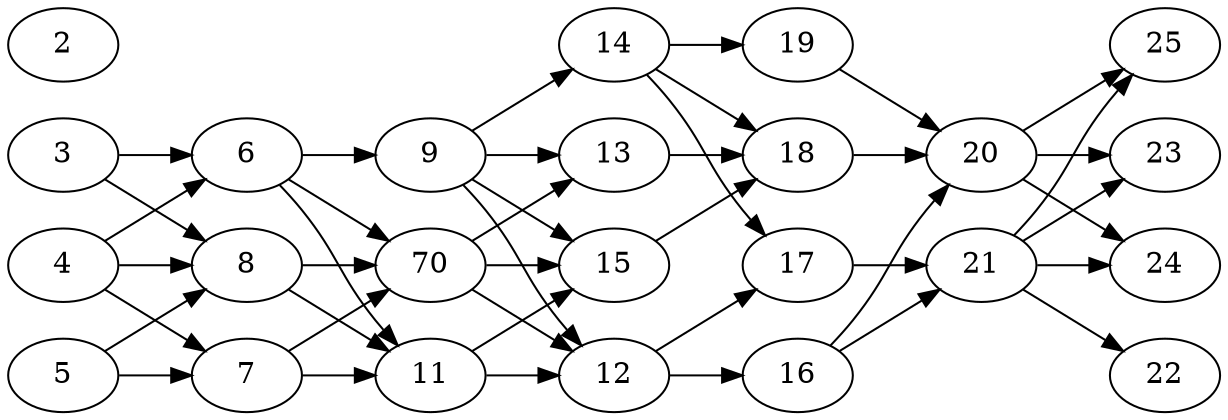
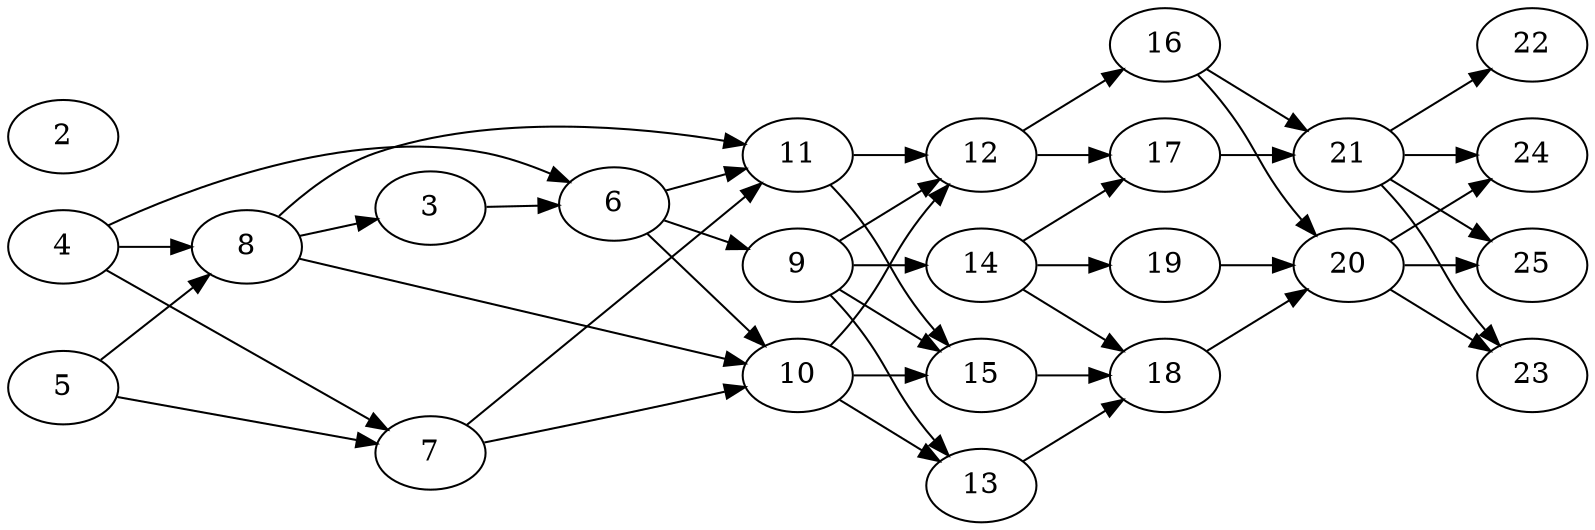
(142, 202) -> (329, 230)
(430, 265) -> (798, 375)
